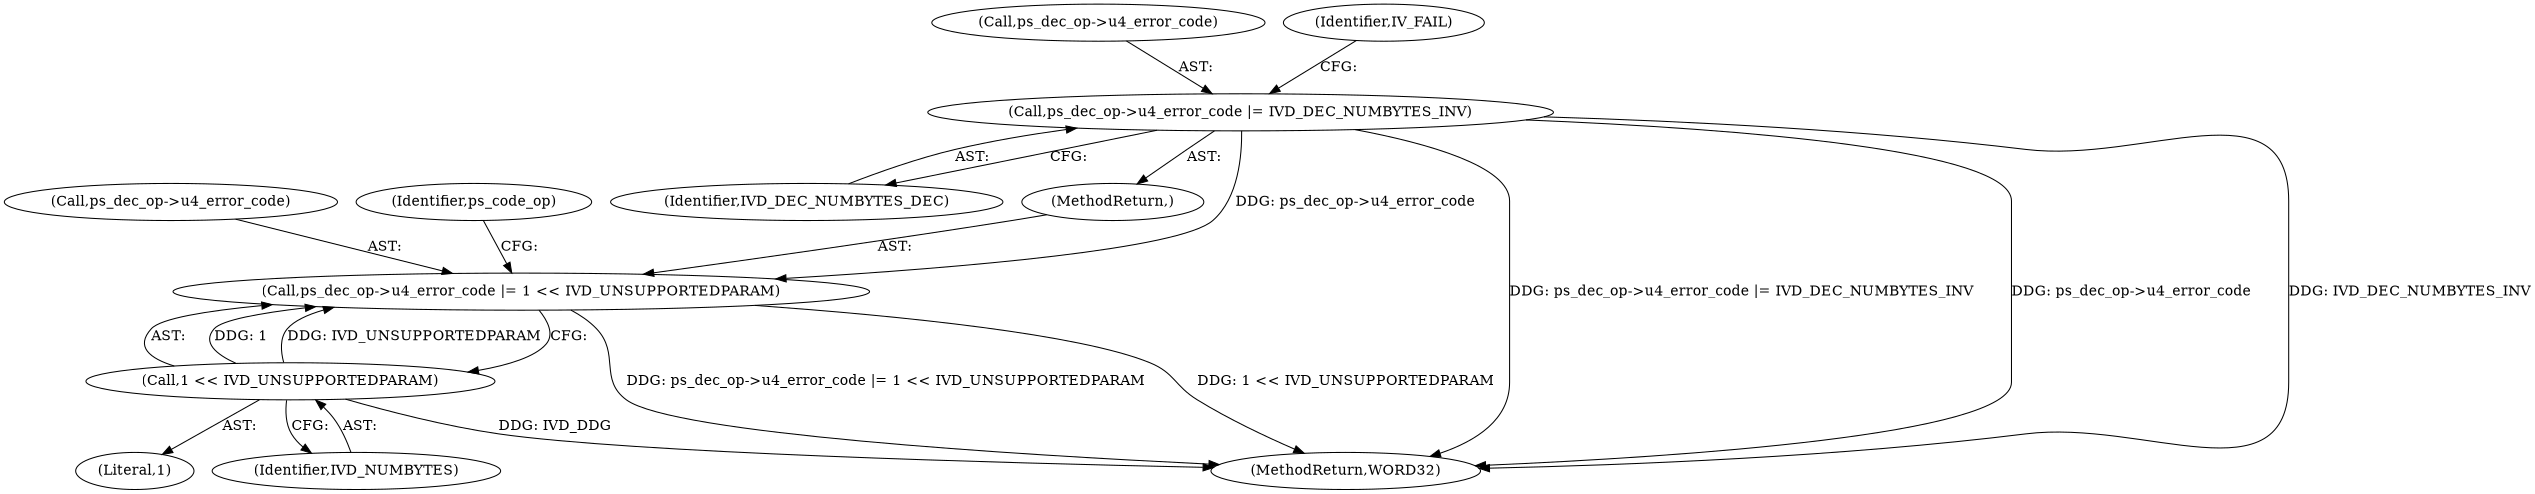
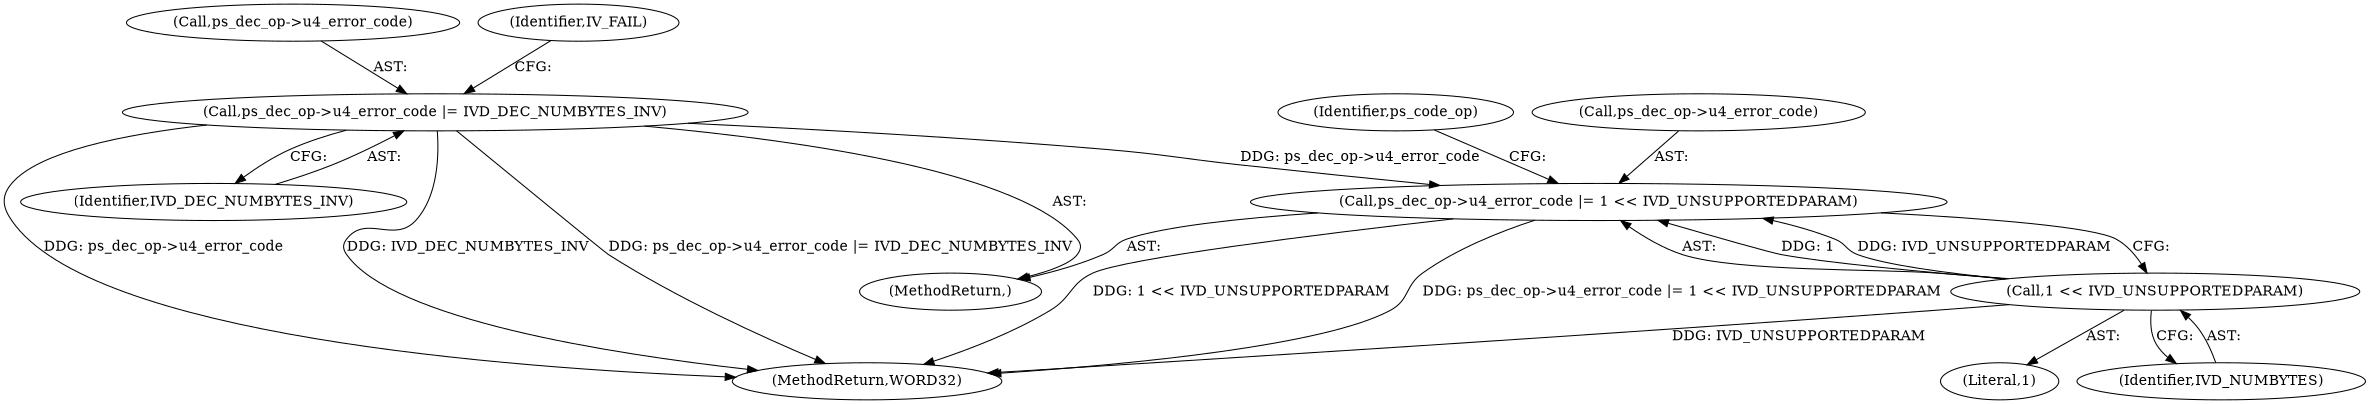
(807, 202) -> (214, 202)
(850, 245) -> (1169, 229)
(555, 426) -> (1799, 336)
